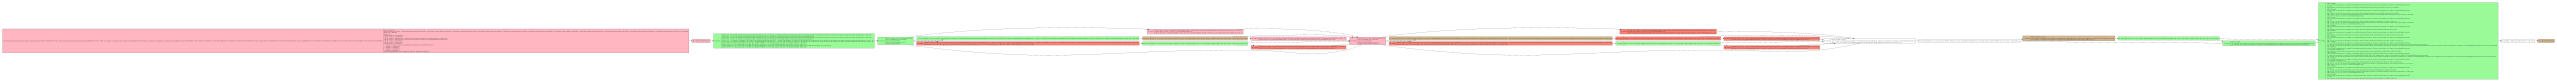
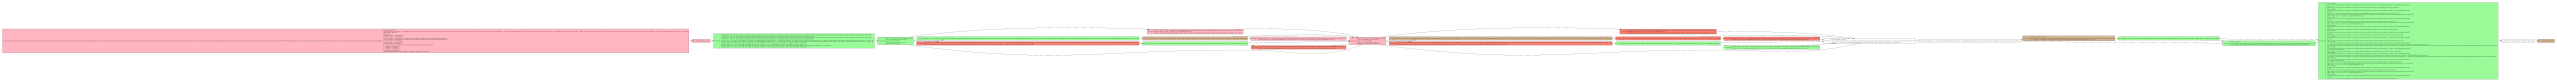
(1772, 47) -> (1772, 47)
